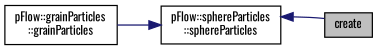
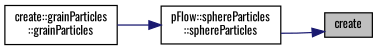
(309, 17) -> (296, 33)
(61, 25) -> (61, 25)
